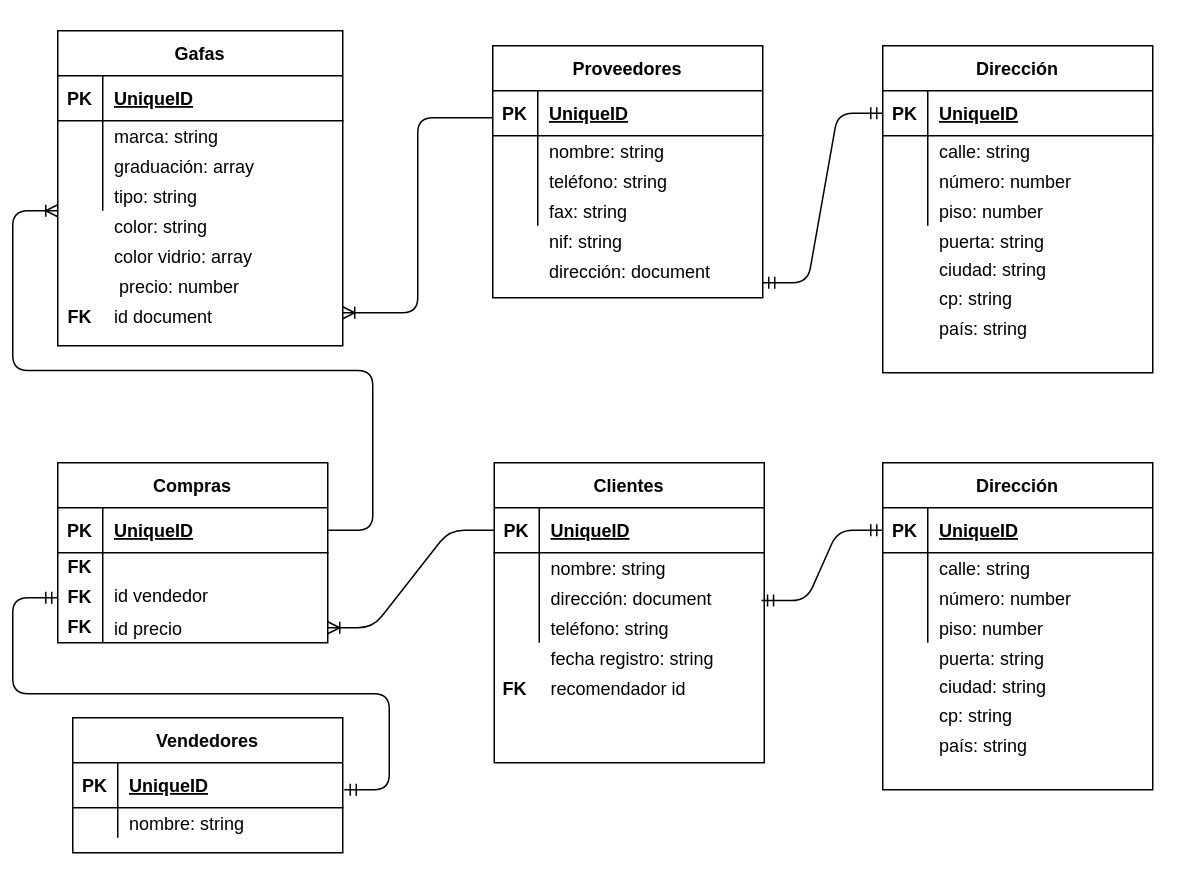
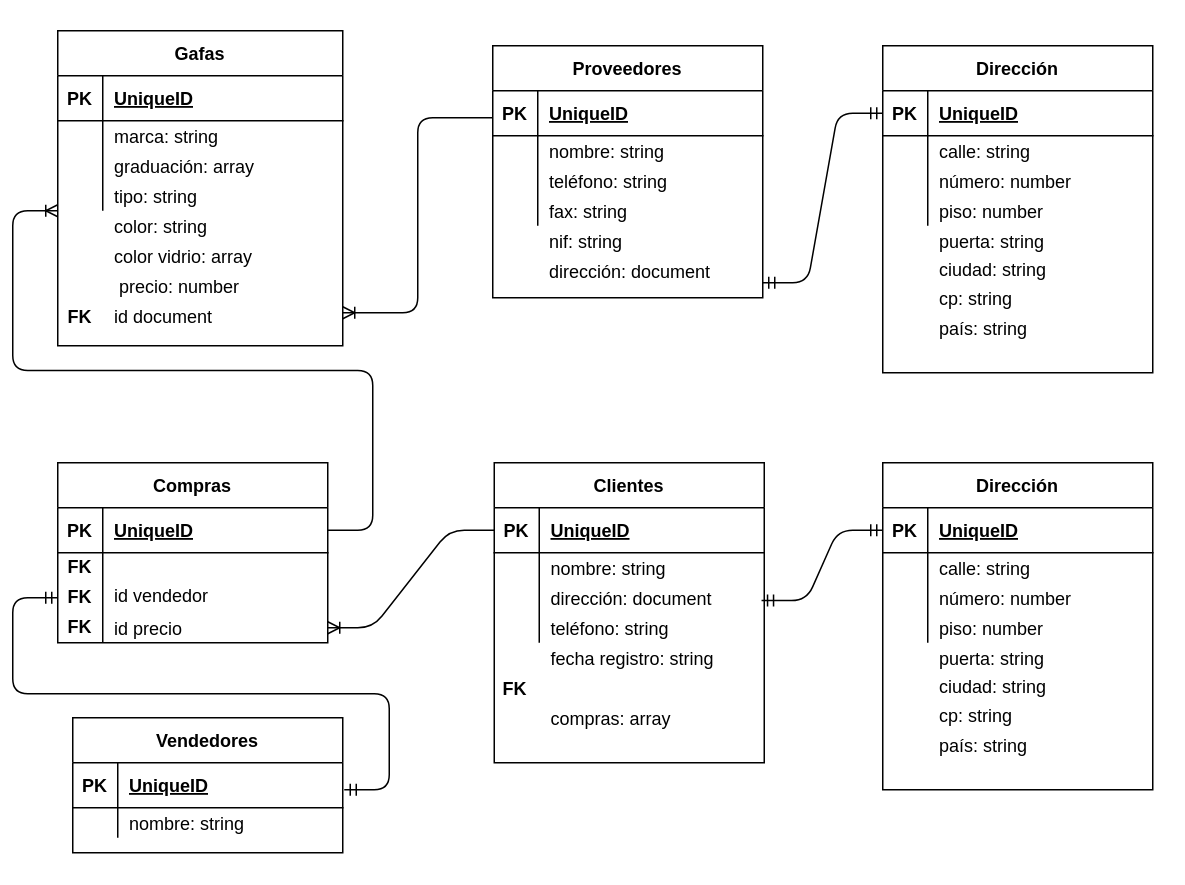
(652, 688) -> none
none -> (652, 718)
